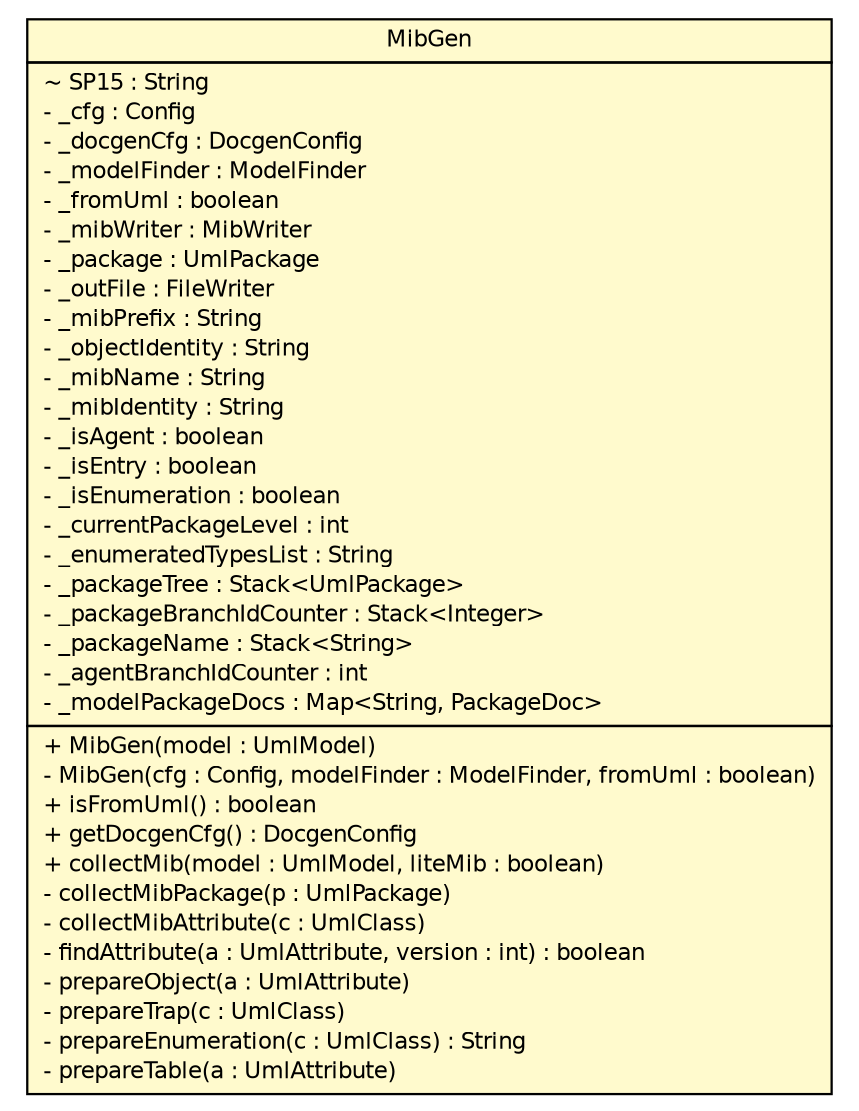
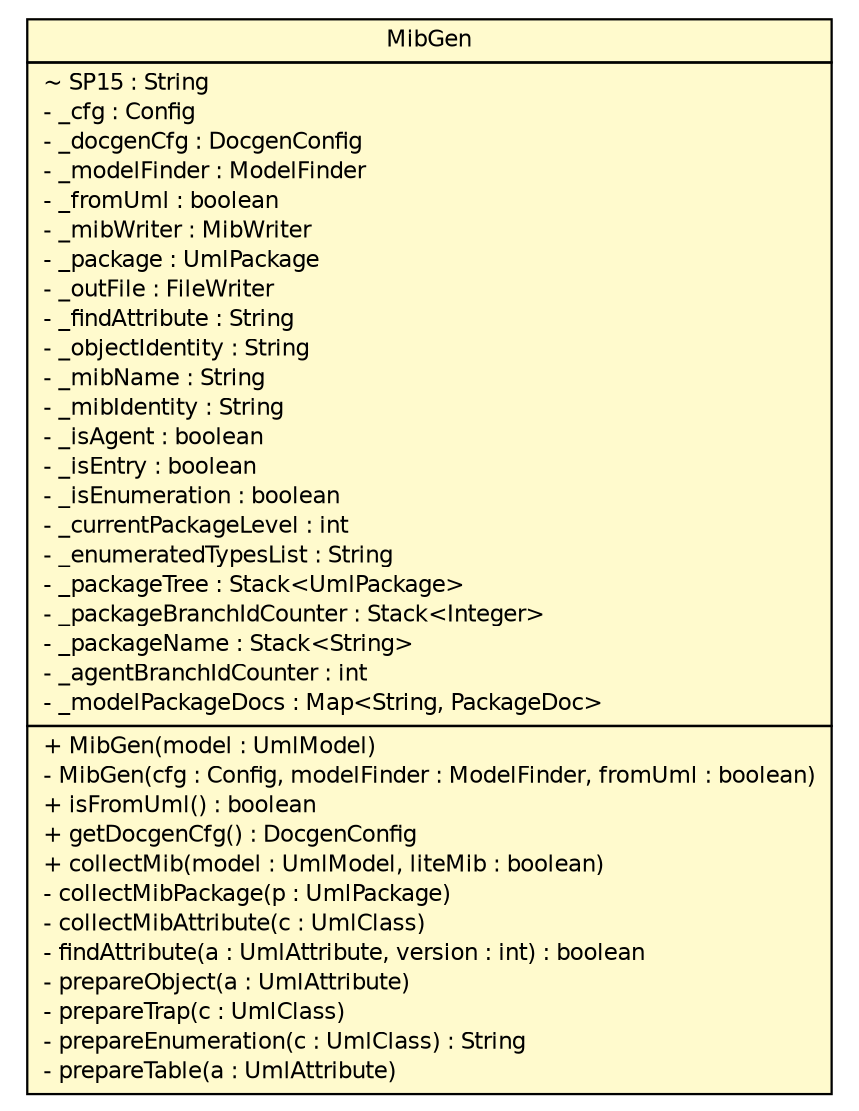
(153, 319) -> (169, 319)
